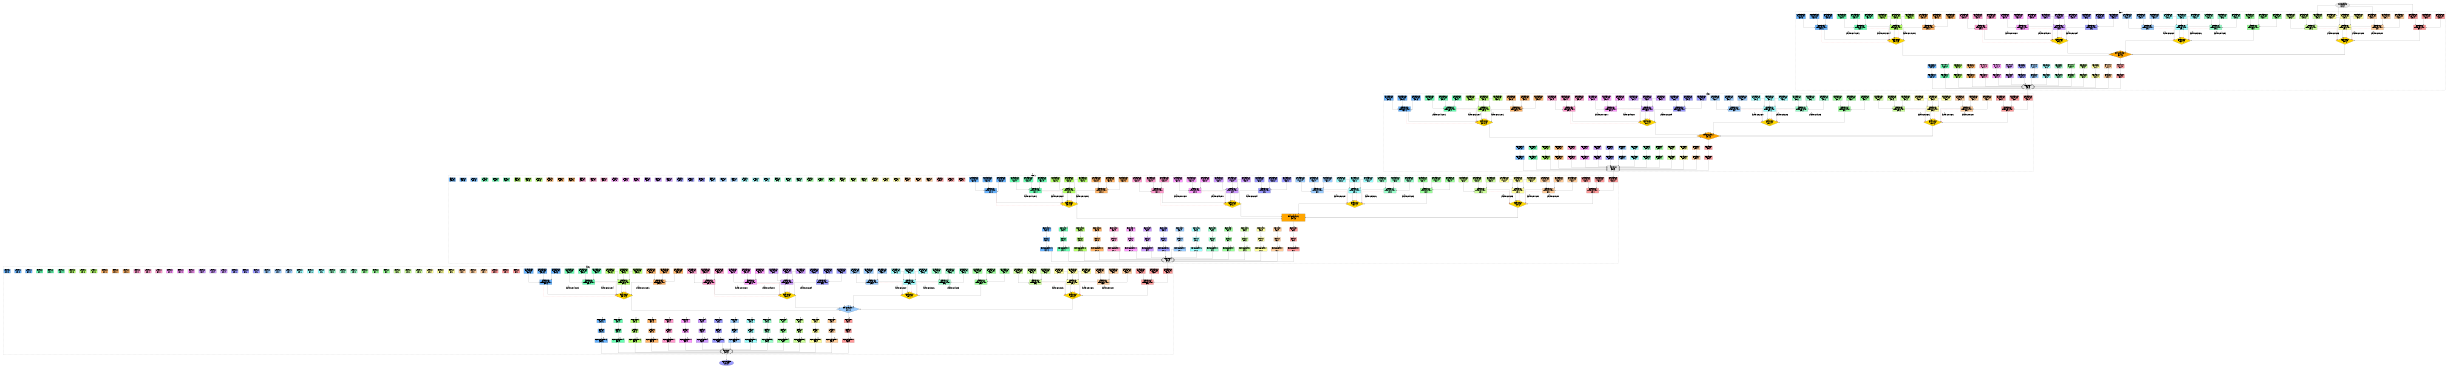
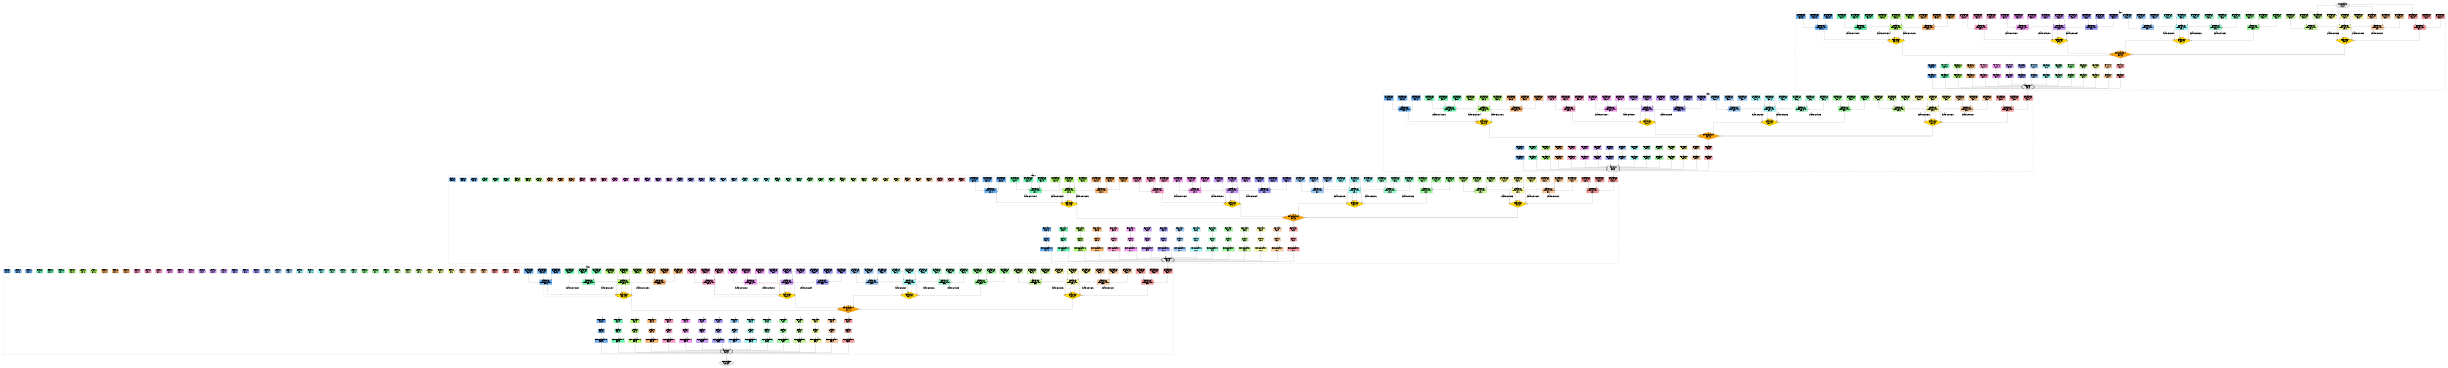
(1708, 136) -> (1708, 136)
(1293, 218) -> (1293, 218)
(848, 309) -> (848, 309)
(726, 363) -> (726, 363)
